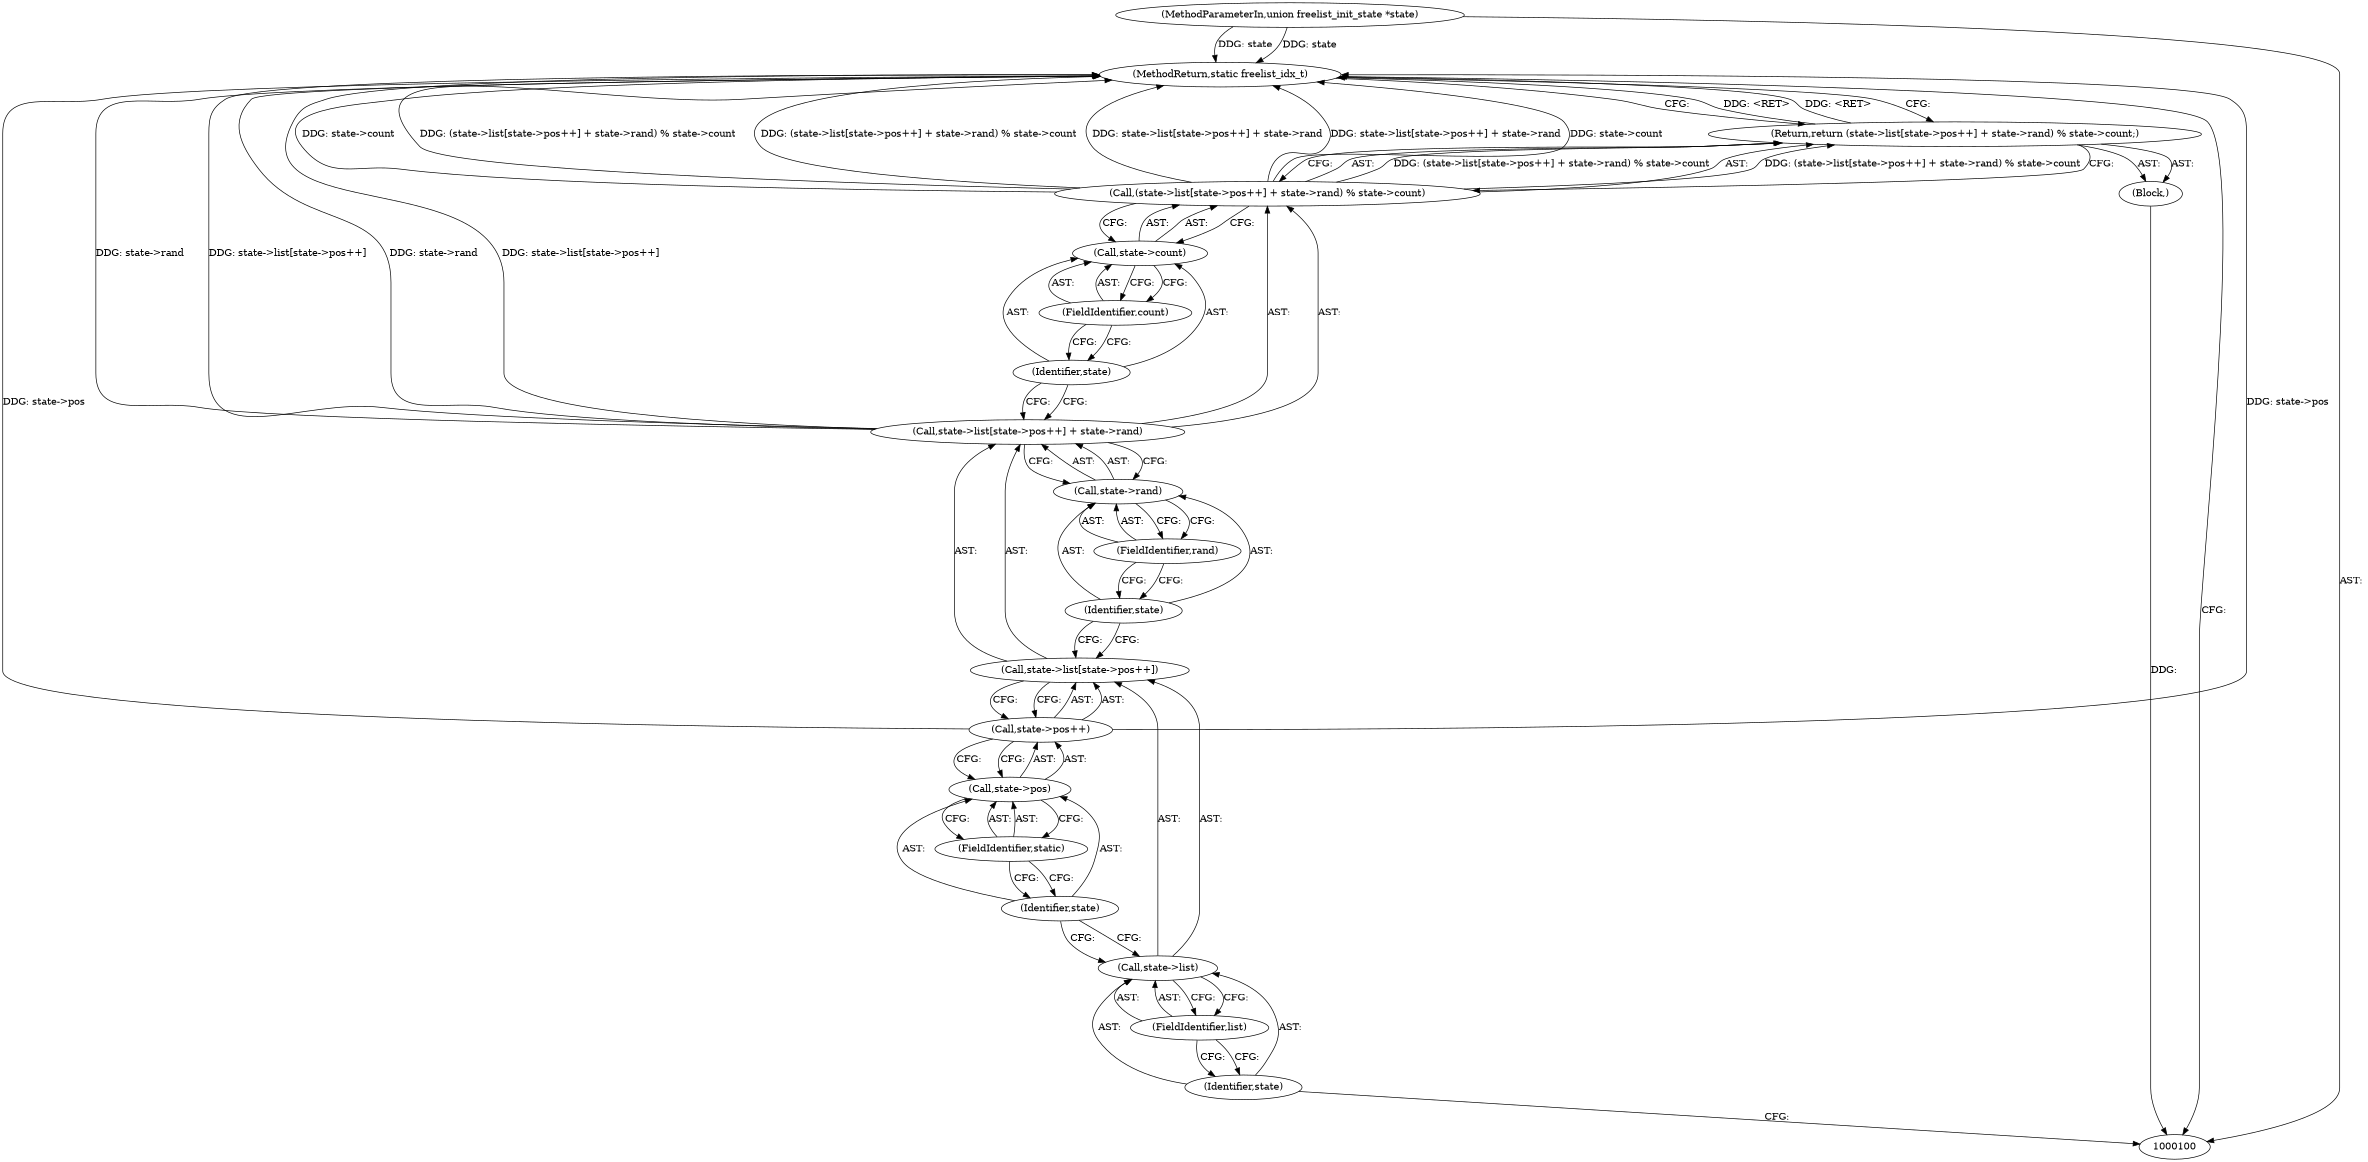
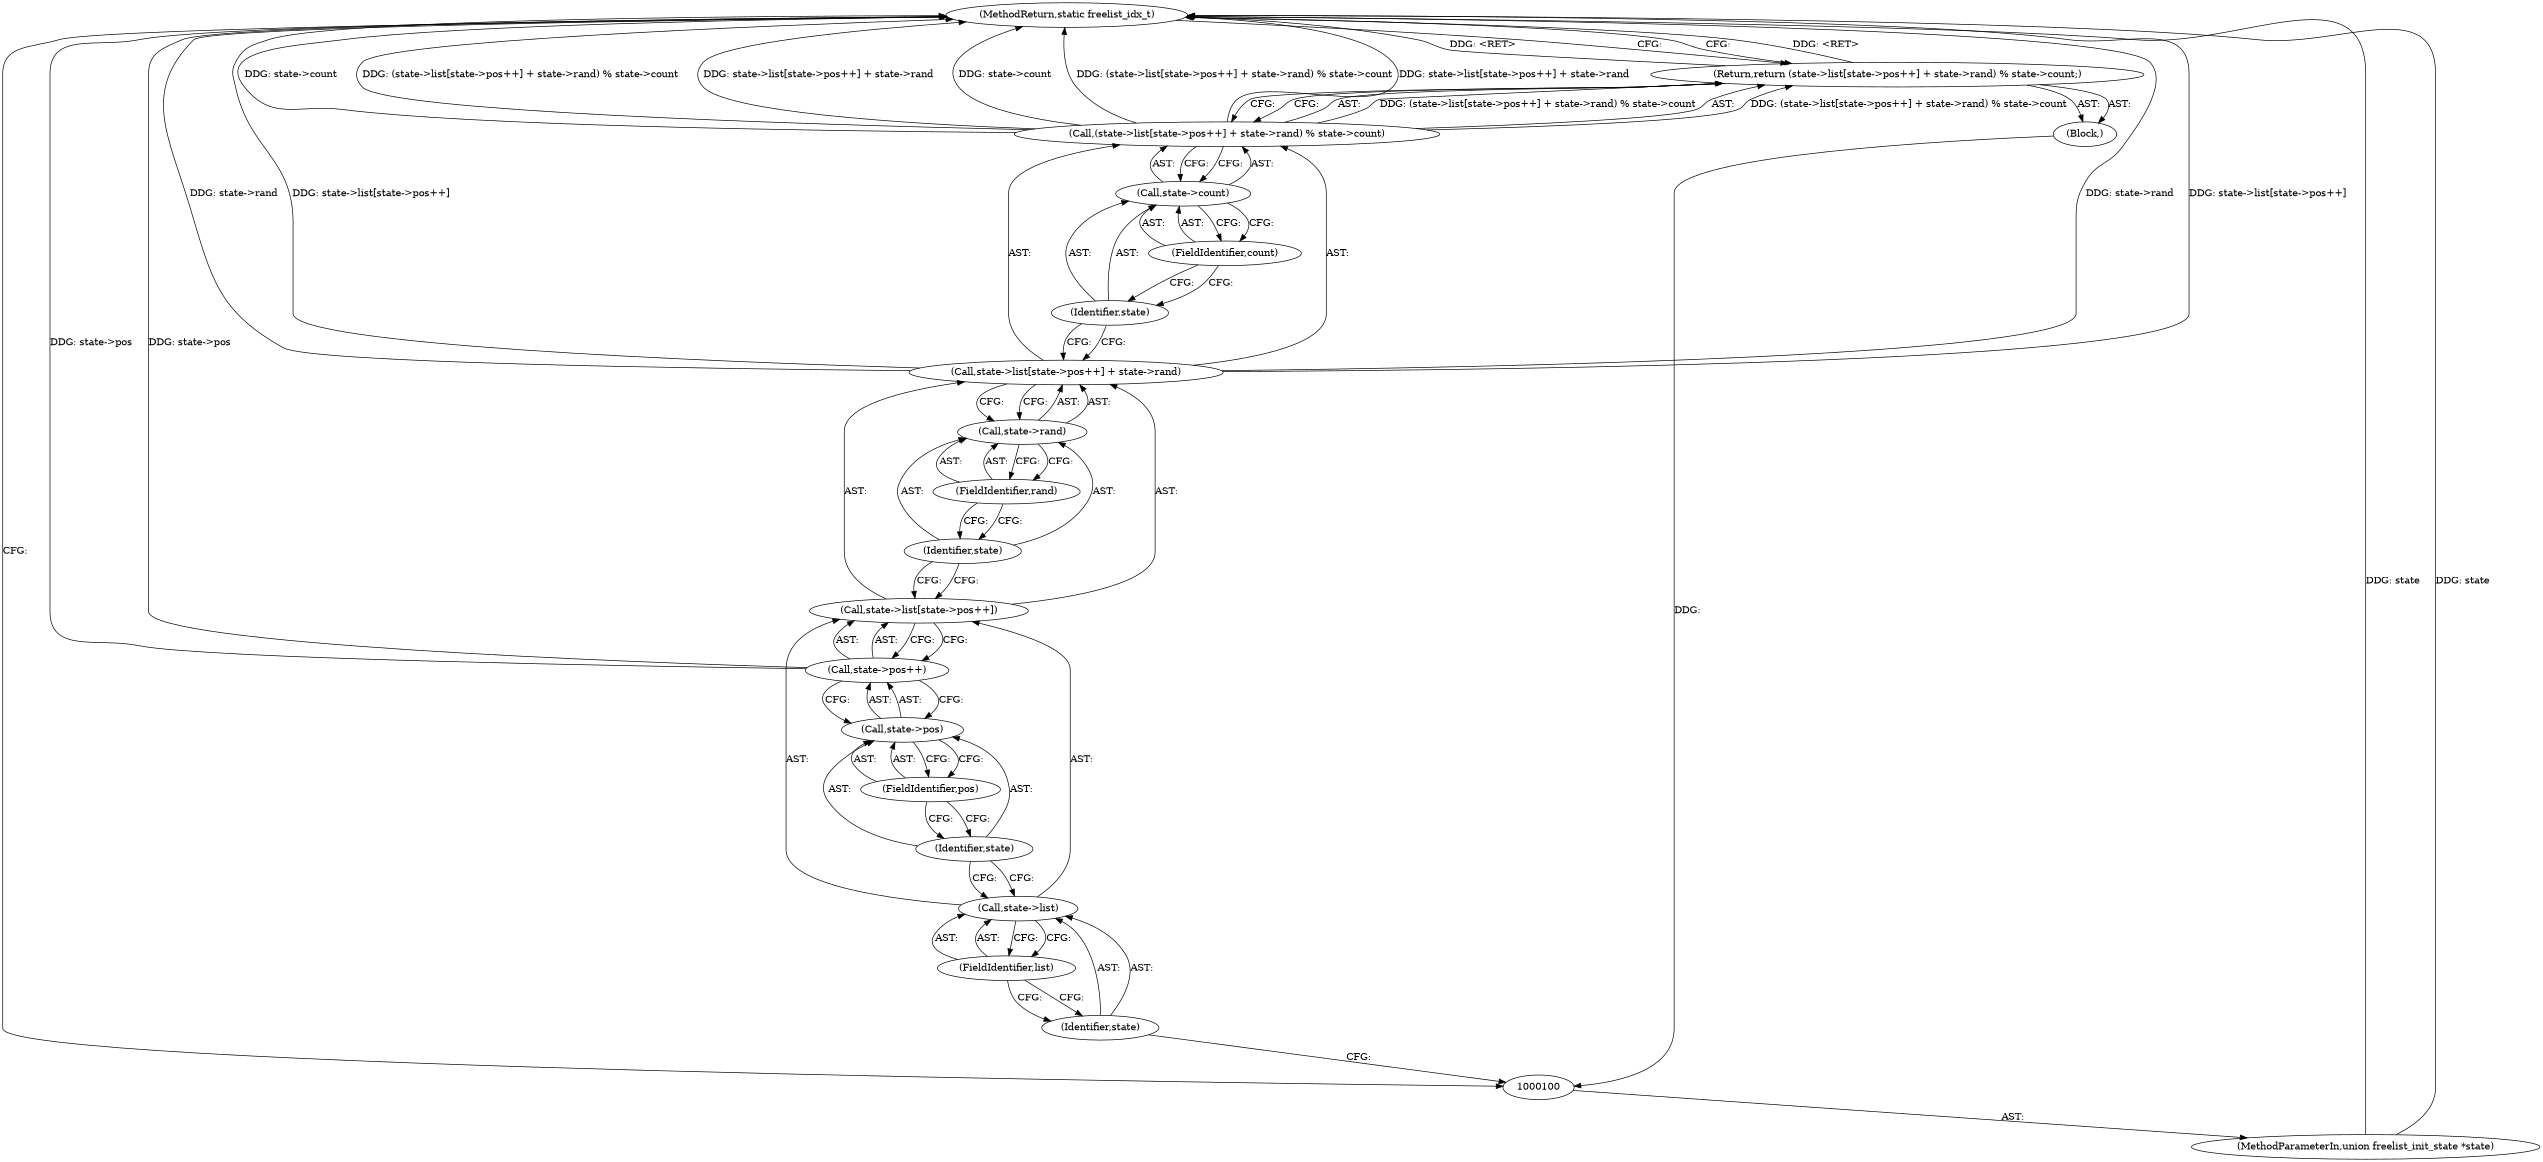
(2340, 211) -> (1907, 1114)
(1011, 849) -> (931, 789)
